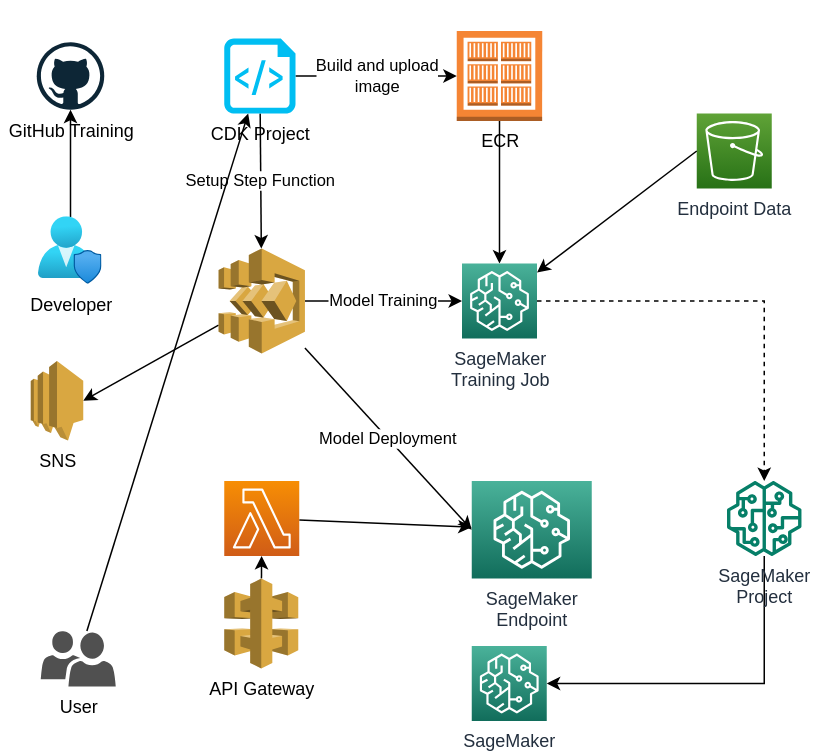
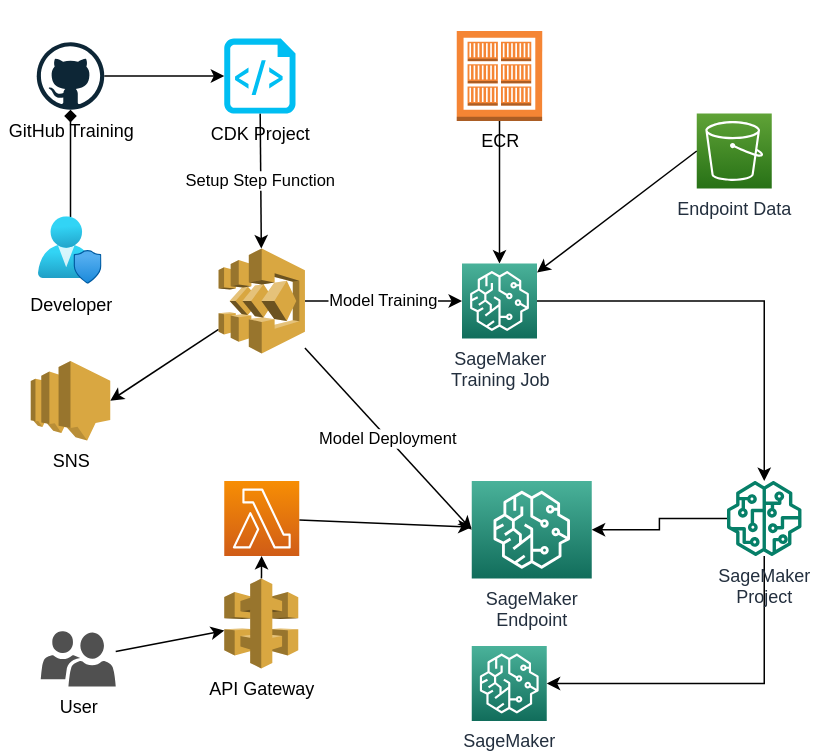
none -> (159, 76)
(306, 76) -> none
(71, 121) -> (71, 122)
(736, 301) -> (736, 301)
(166, 377) -> (165, 642)
(57, 401) -> (71, 401)
none -> (659, 519)
